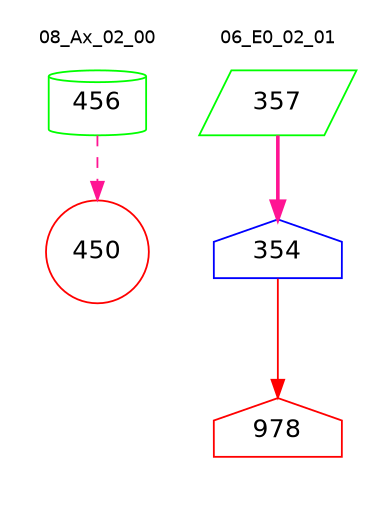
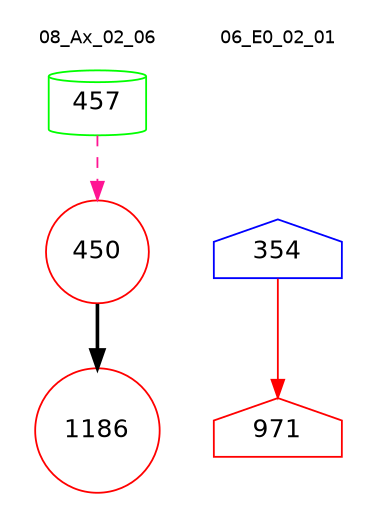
(97, 39) -> (97, 39)
(97, 103) -> (97, 103)
(278, 103) -> none
none -> (97, 431)
(278, 431) -> (278, 431)
